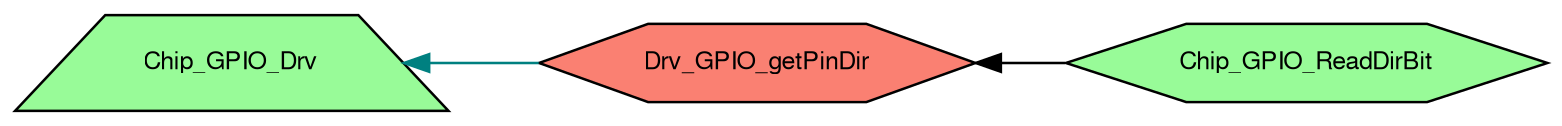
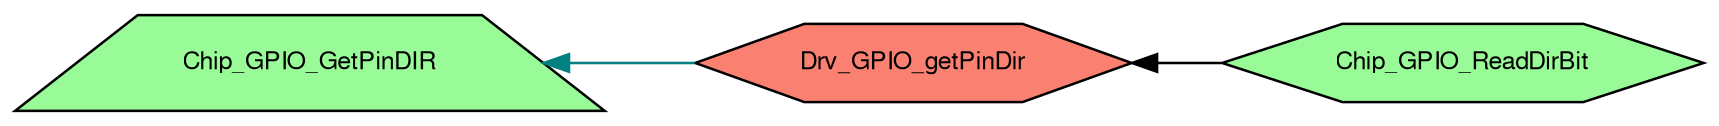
(232, 63) -> (310, 63)
